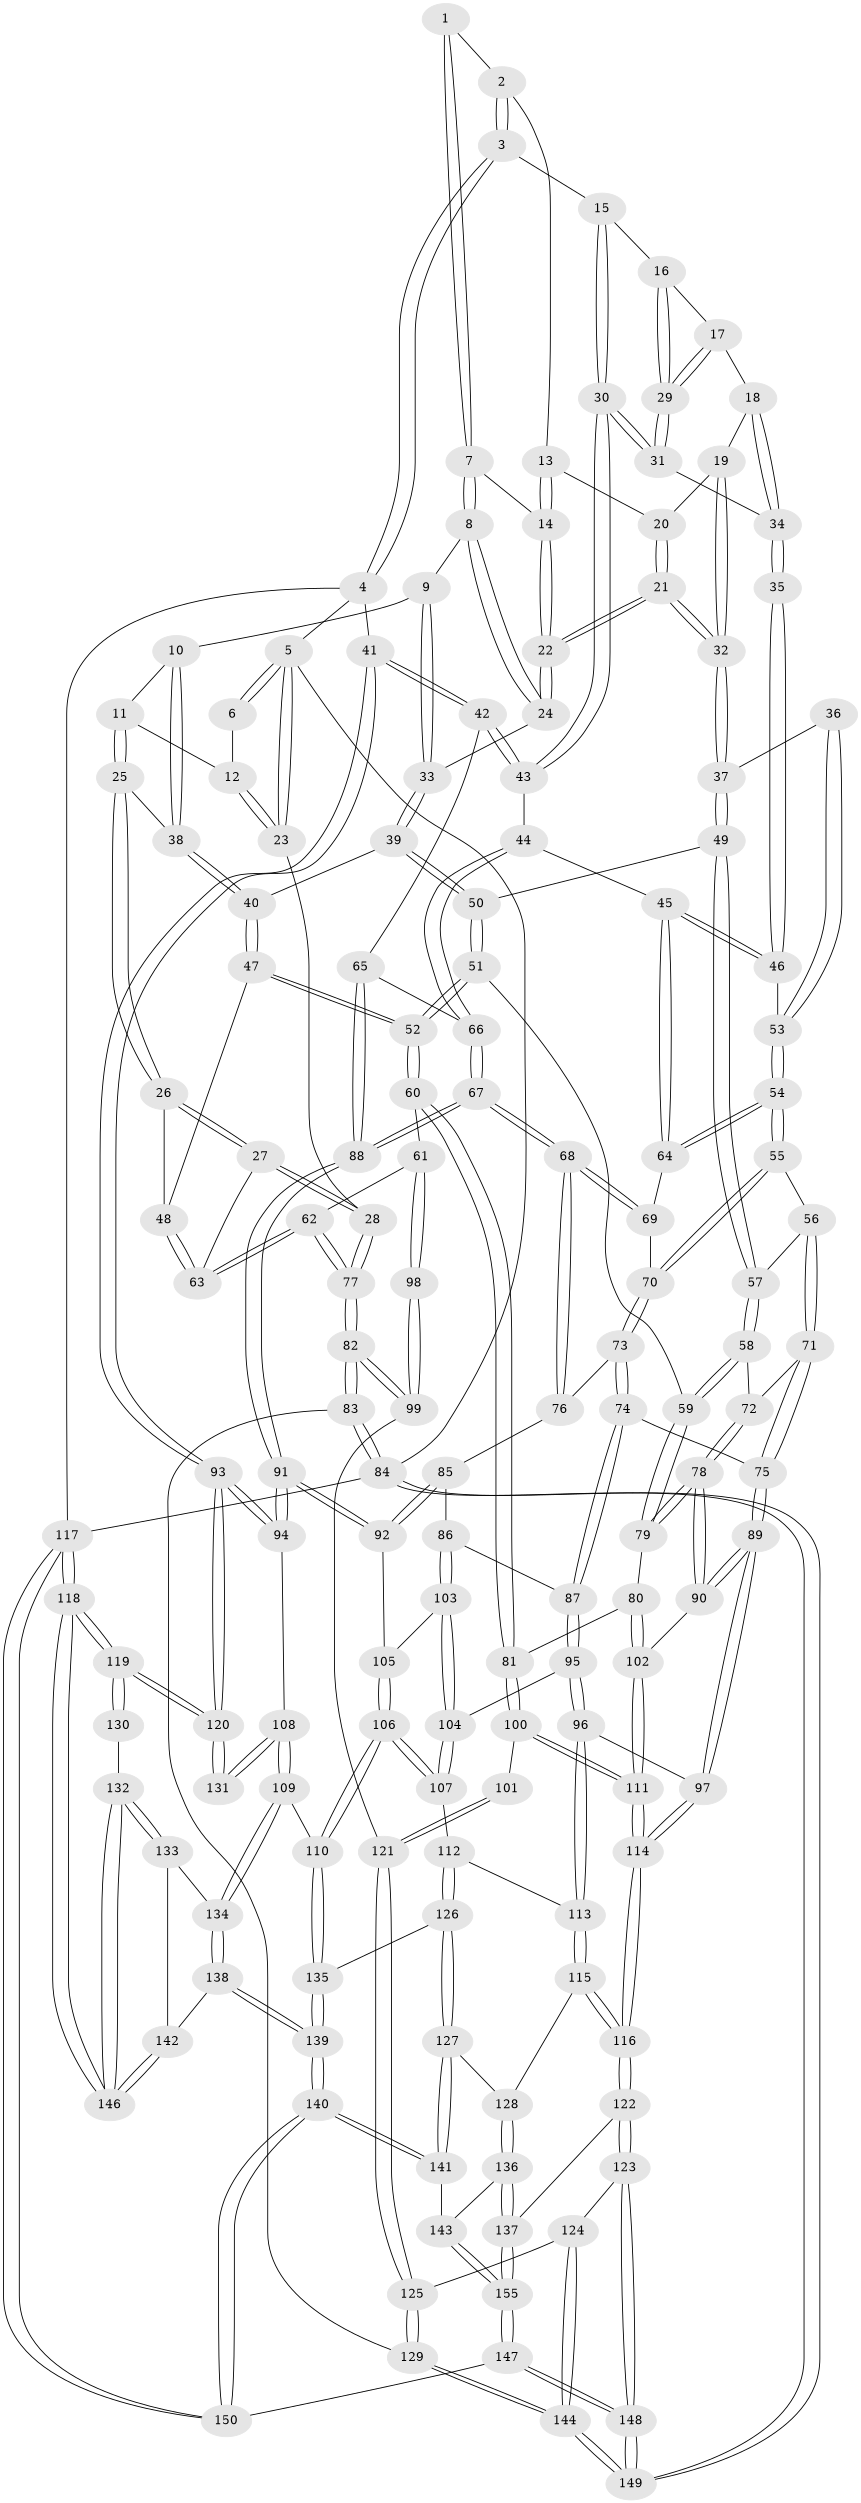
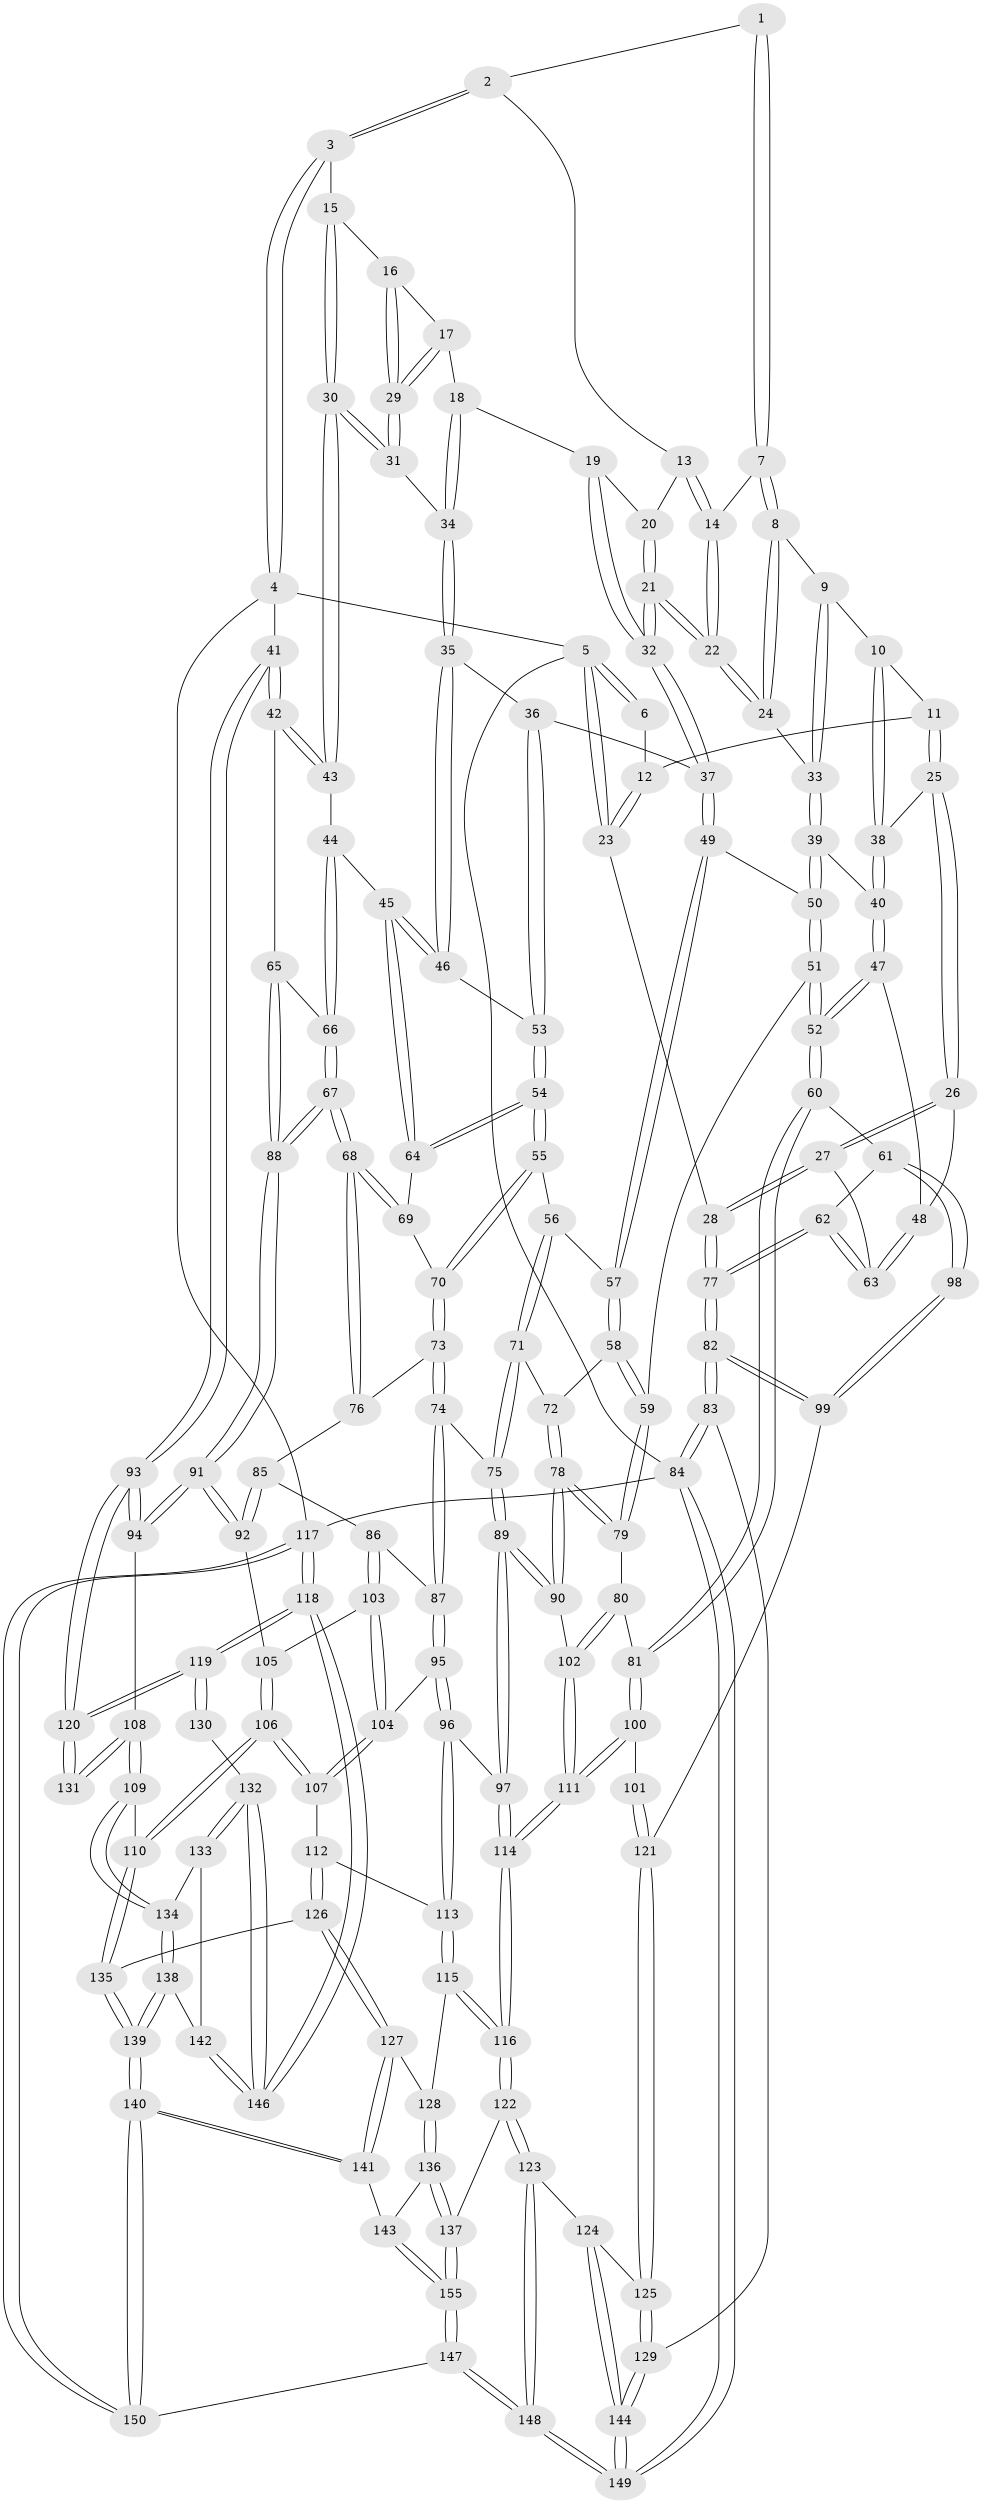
none -> (491, 683)
